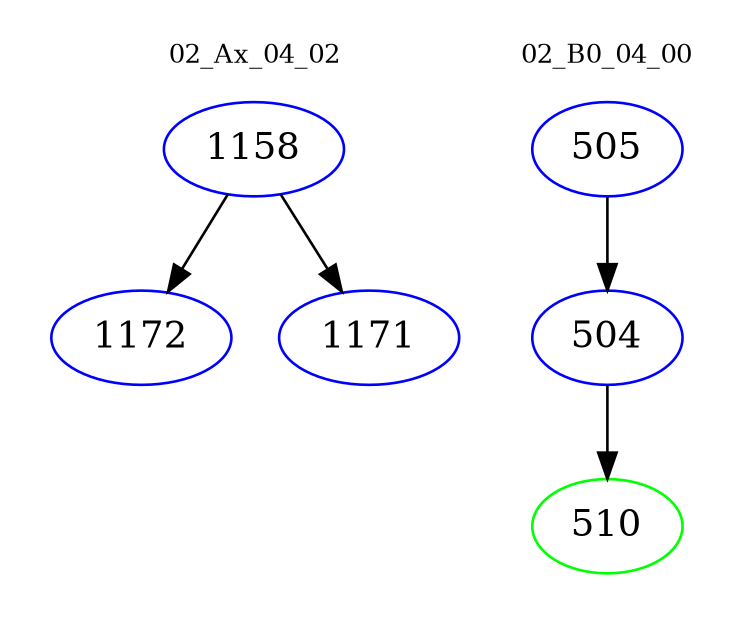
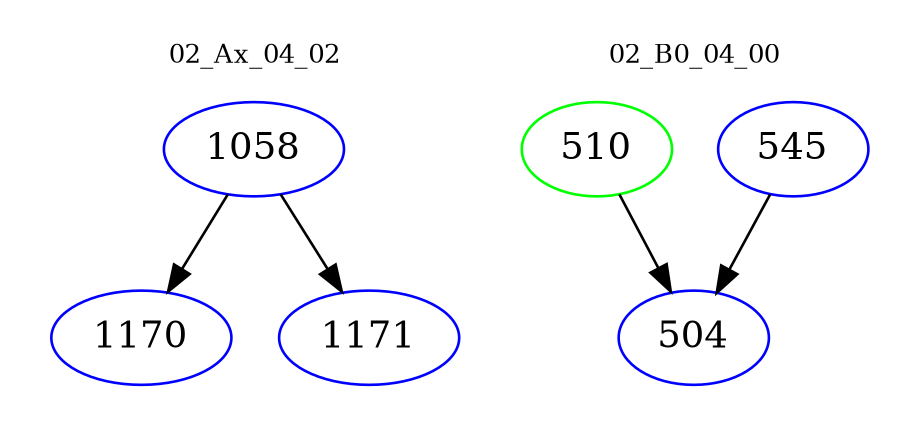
(254, 149) -> (254, 149)
(607, 149) -> (793, 149)
(141, 338) -> (141, 338)
(607, 419) -> (639, 231)
